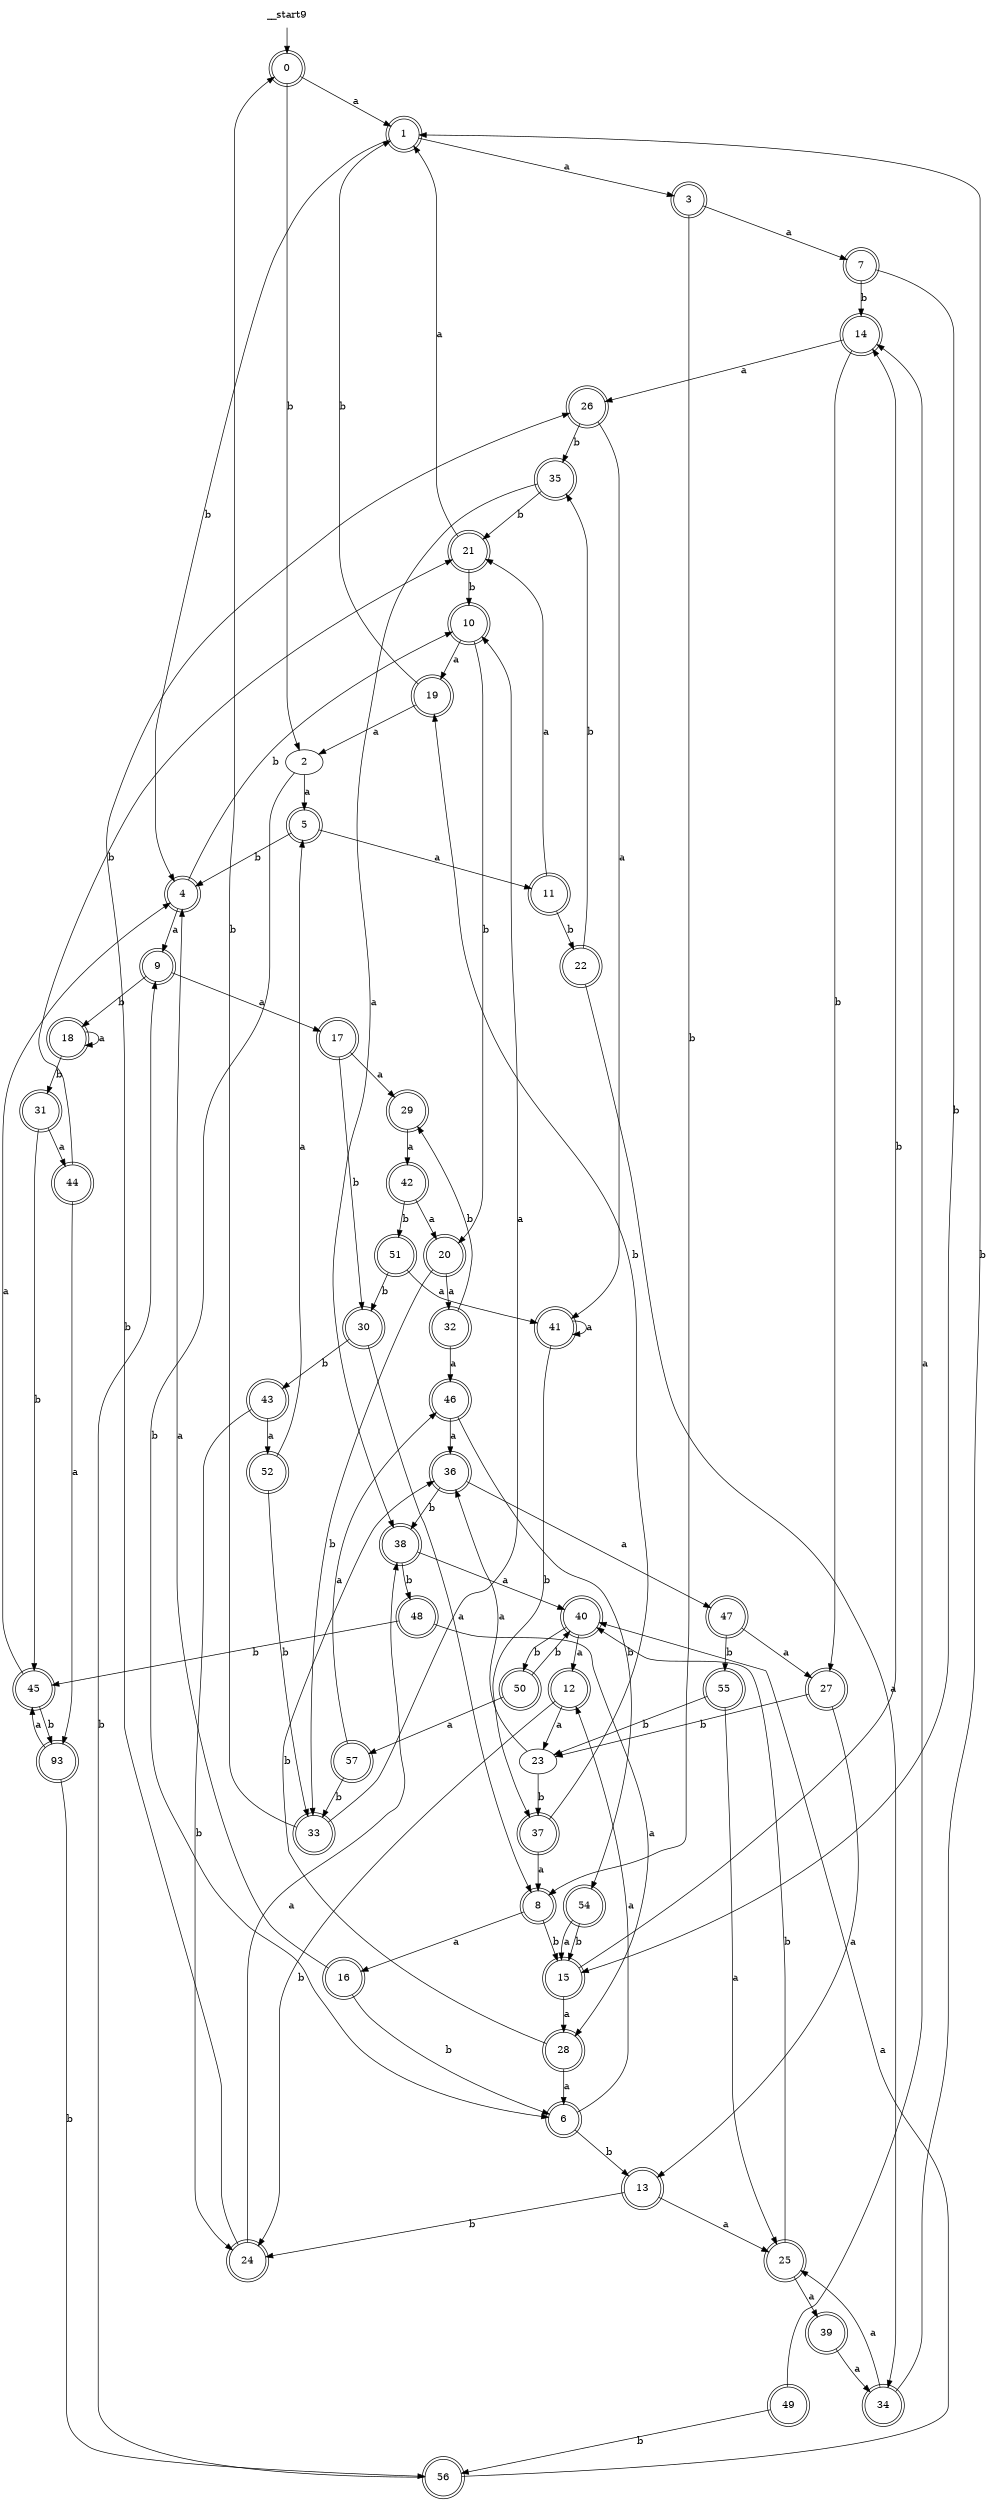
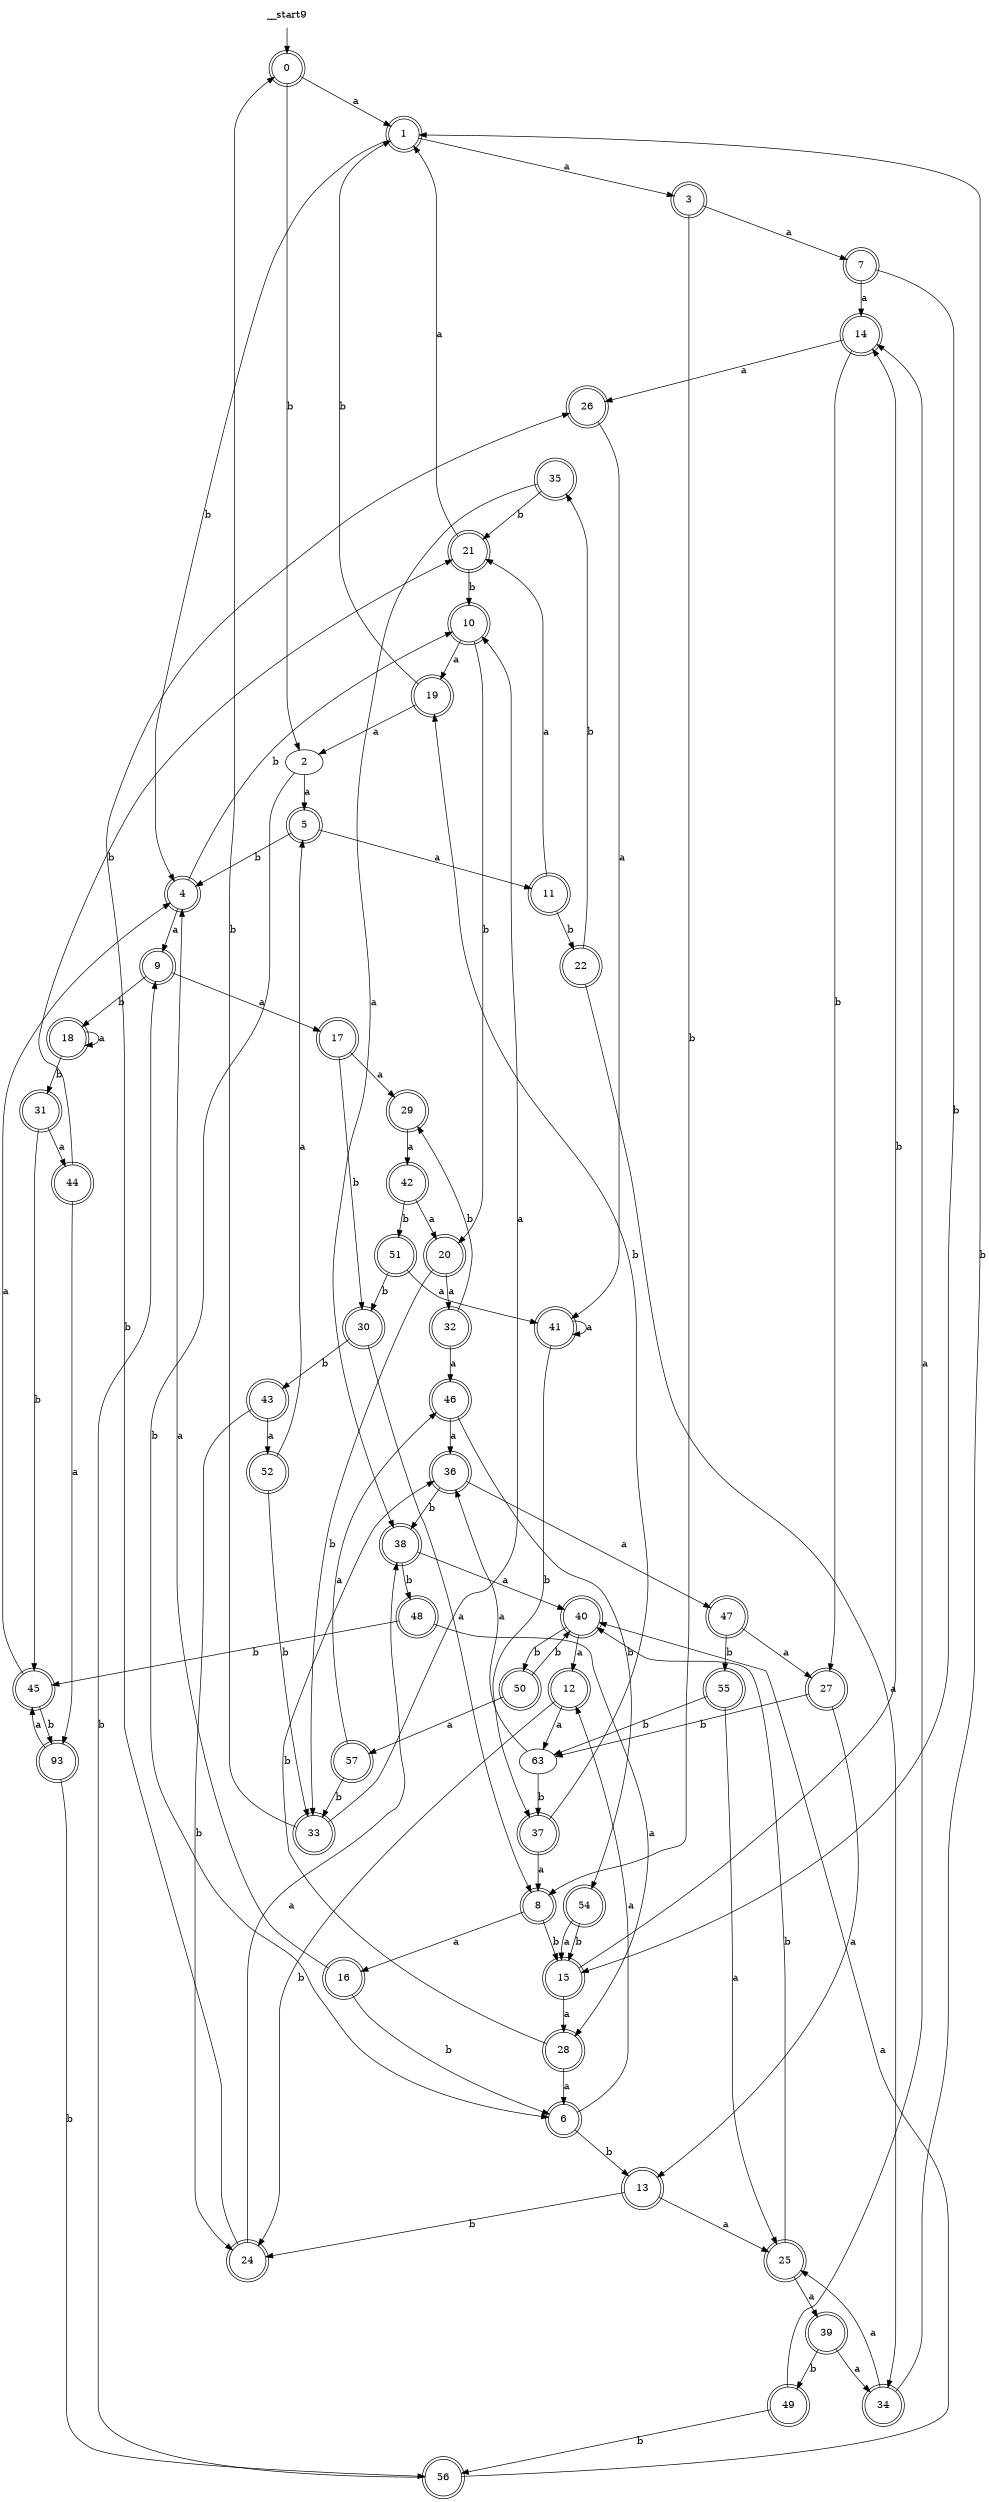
(864, 298) -> (864, 298)
(573, 440) -> none
(538, 1761) -> (538, 1761)
none -> (809, 2366)
